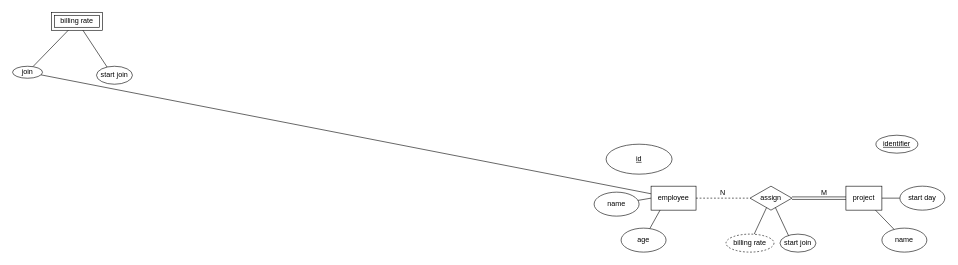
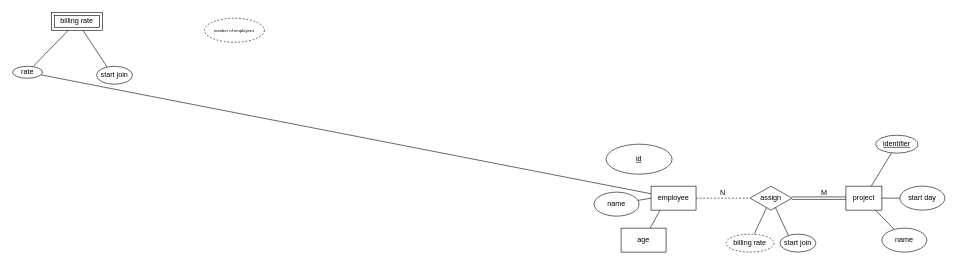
none -> (234, 30)
(27, 72) -> (27, 72)
none -> (882, 170)
(644, 240) -> (644, 240)
